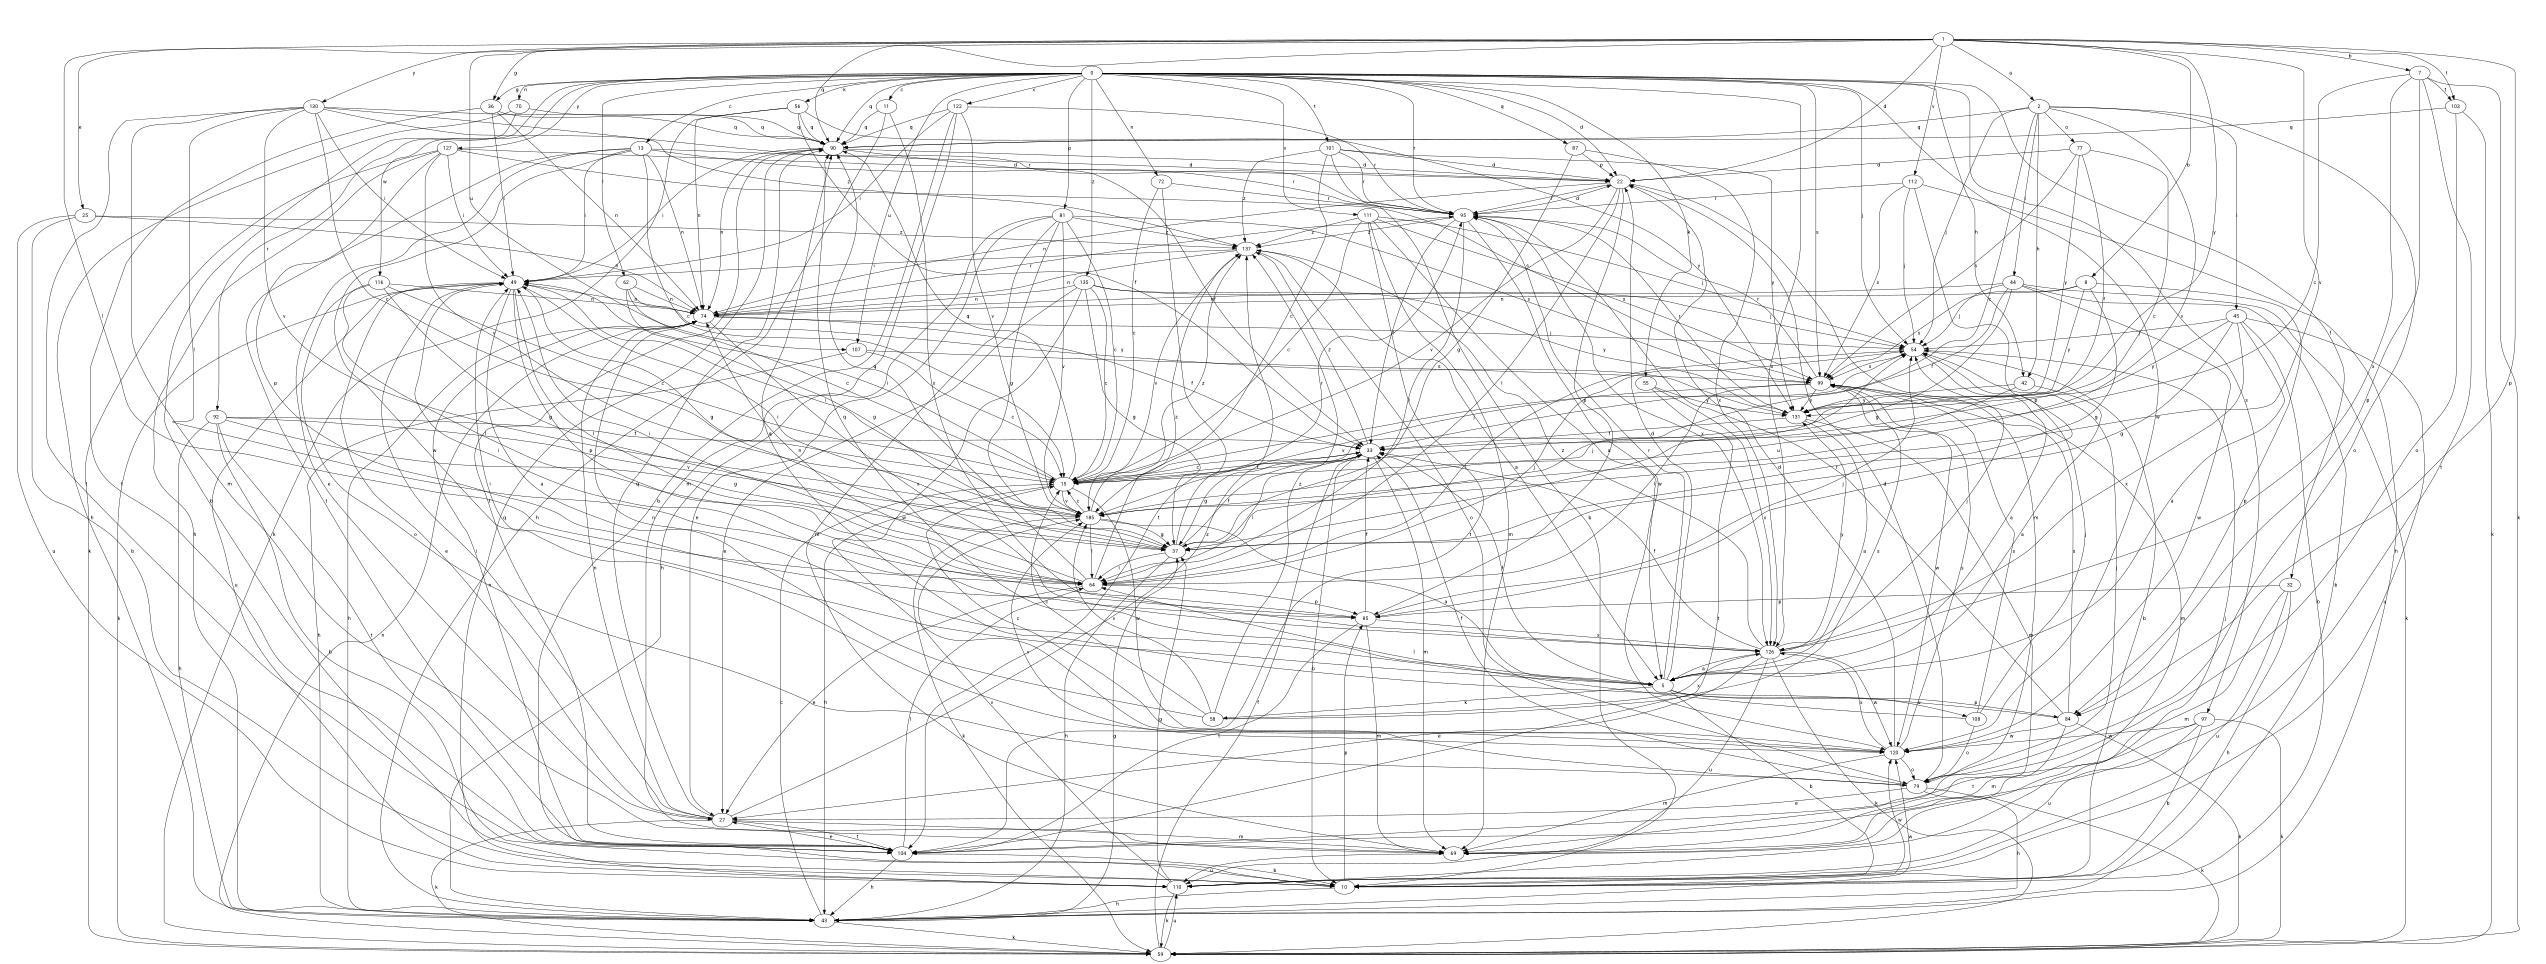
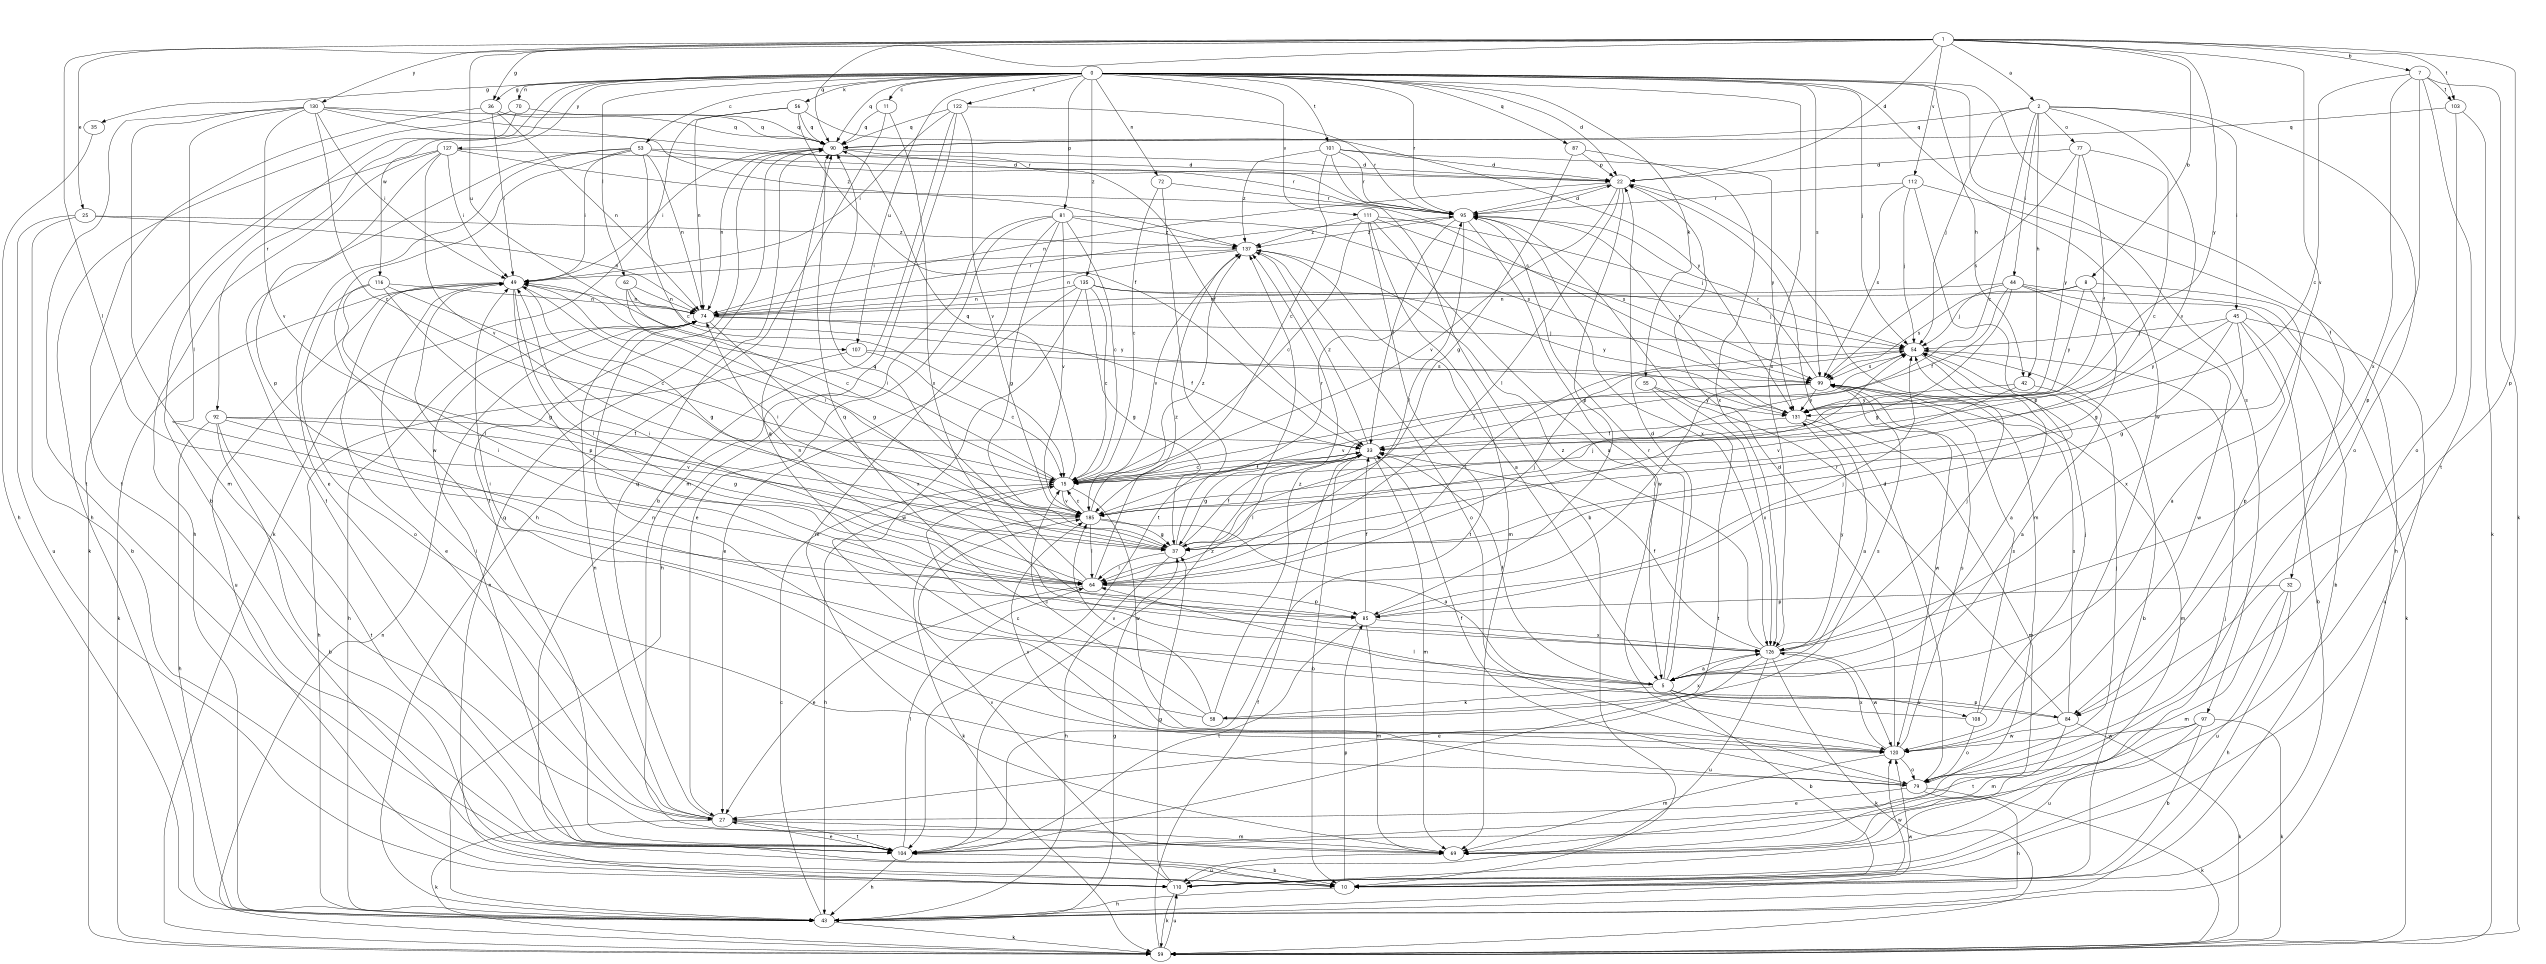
none -> (94, 127)
(641, 148) -> (641, 148)
(1779, 451) -> (1779, 451)
(973, 622) -> none
(1093, 629) -> (1126, 620)
